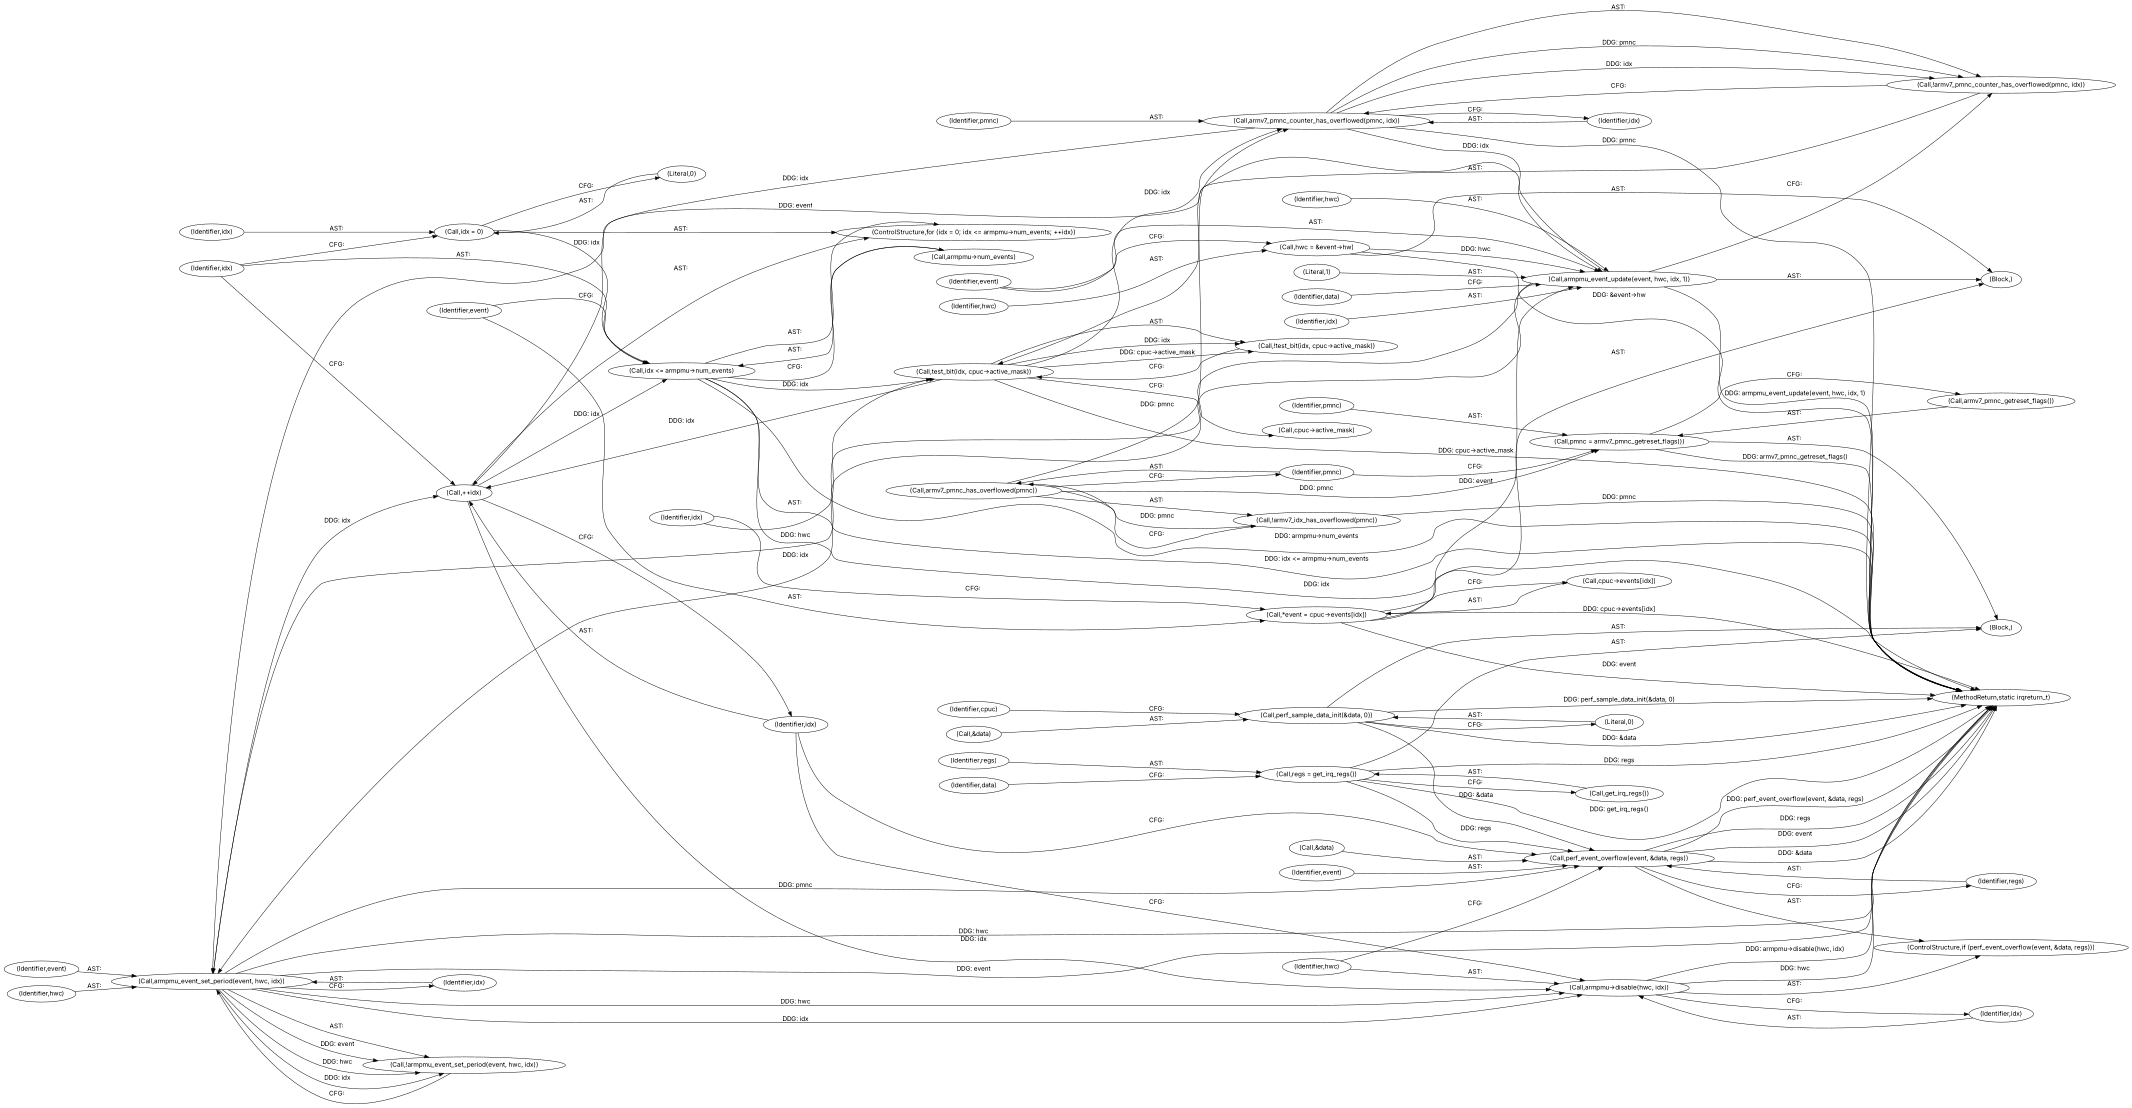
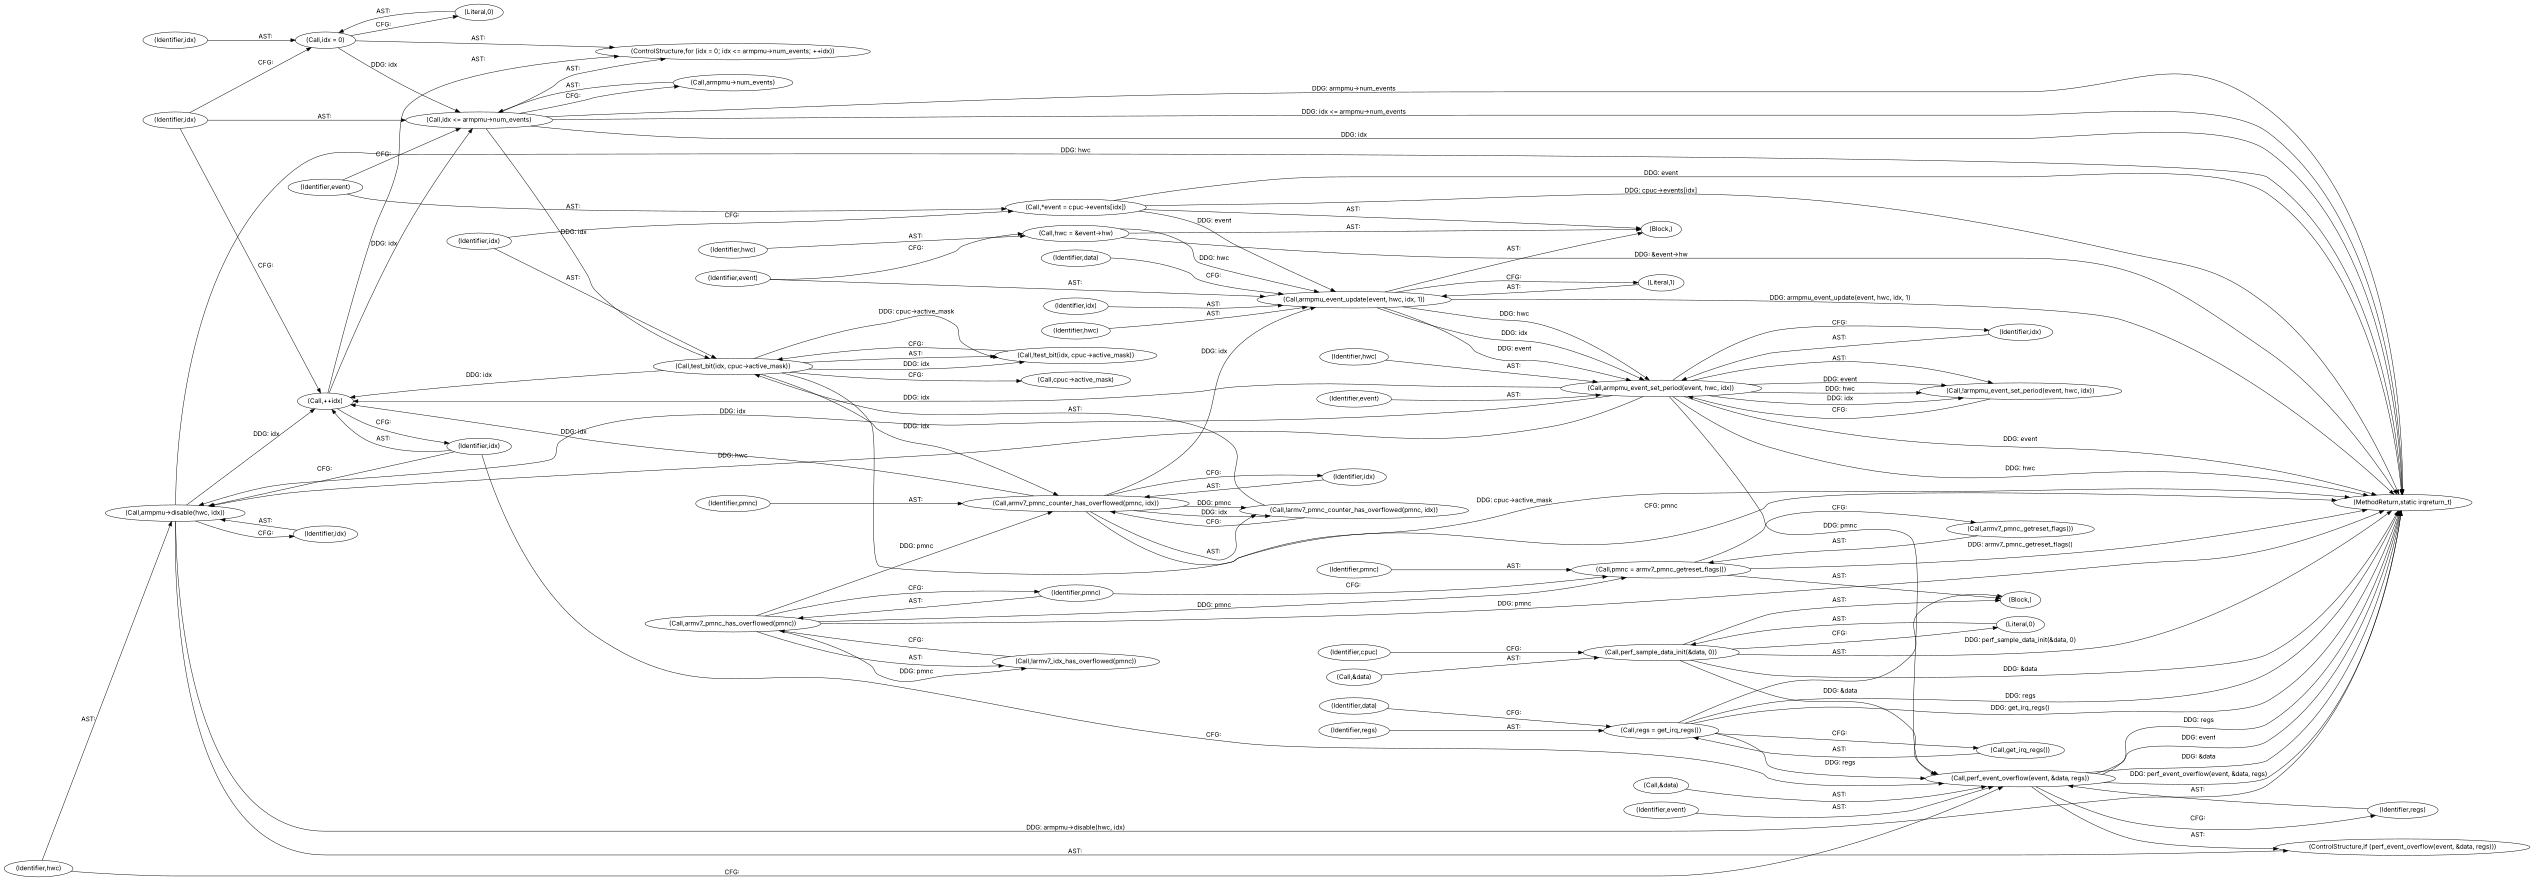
(1619, 141) -> (1661, 506)
(1830, 206) -> (1514, 281)
(1736, 501) -> (1605, 604)
(1619, 581) -> none
(895, 957) -> (249, 458)
